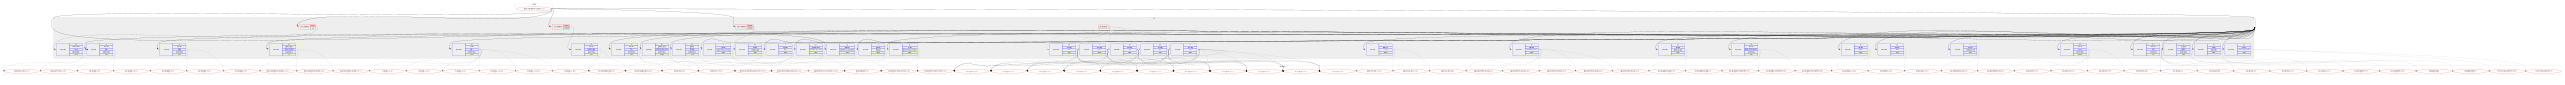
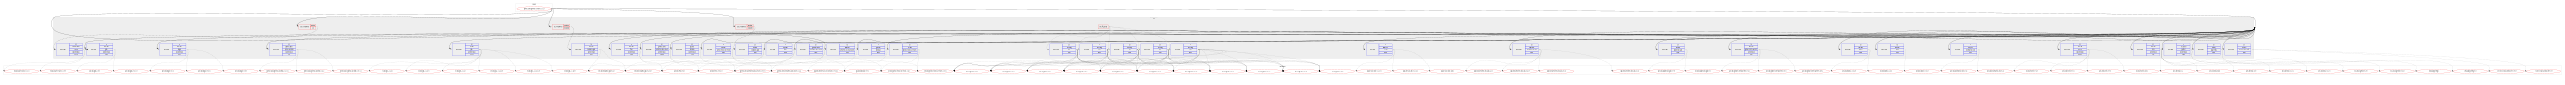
(1593, 71) -> none
